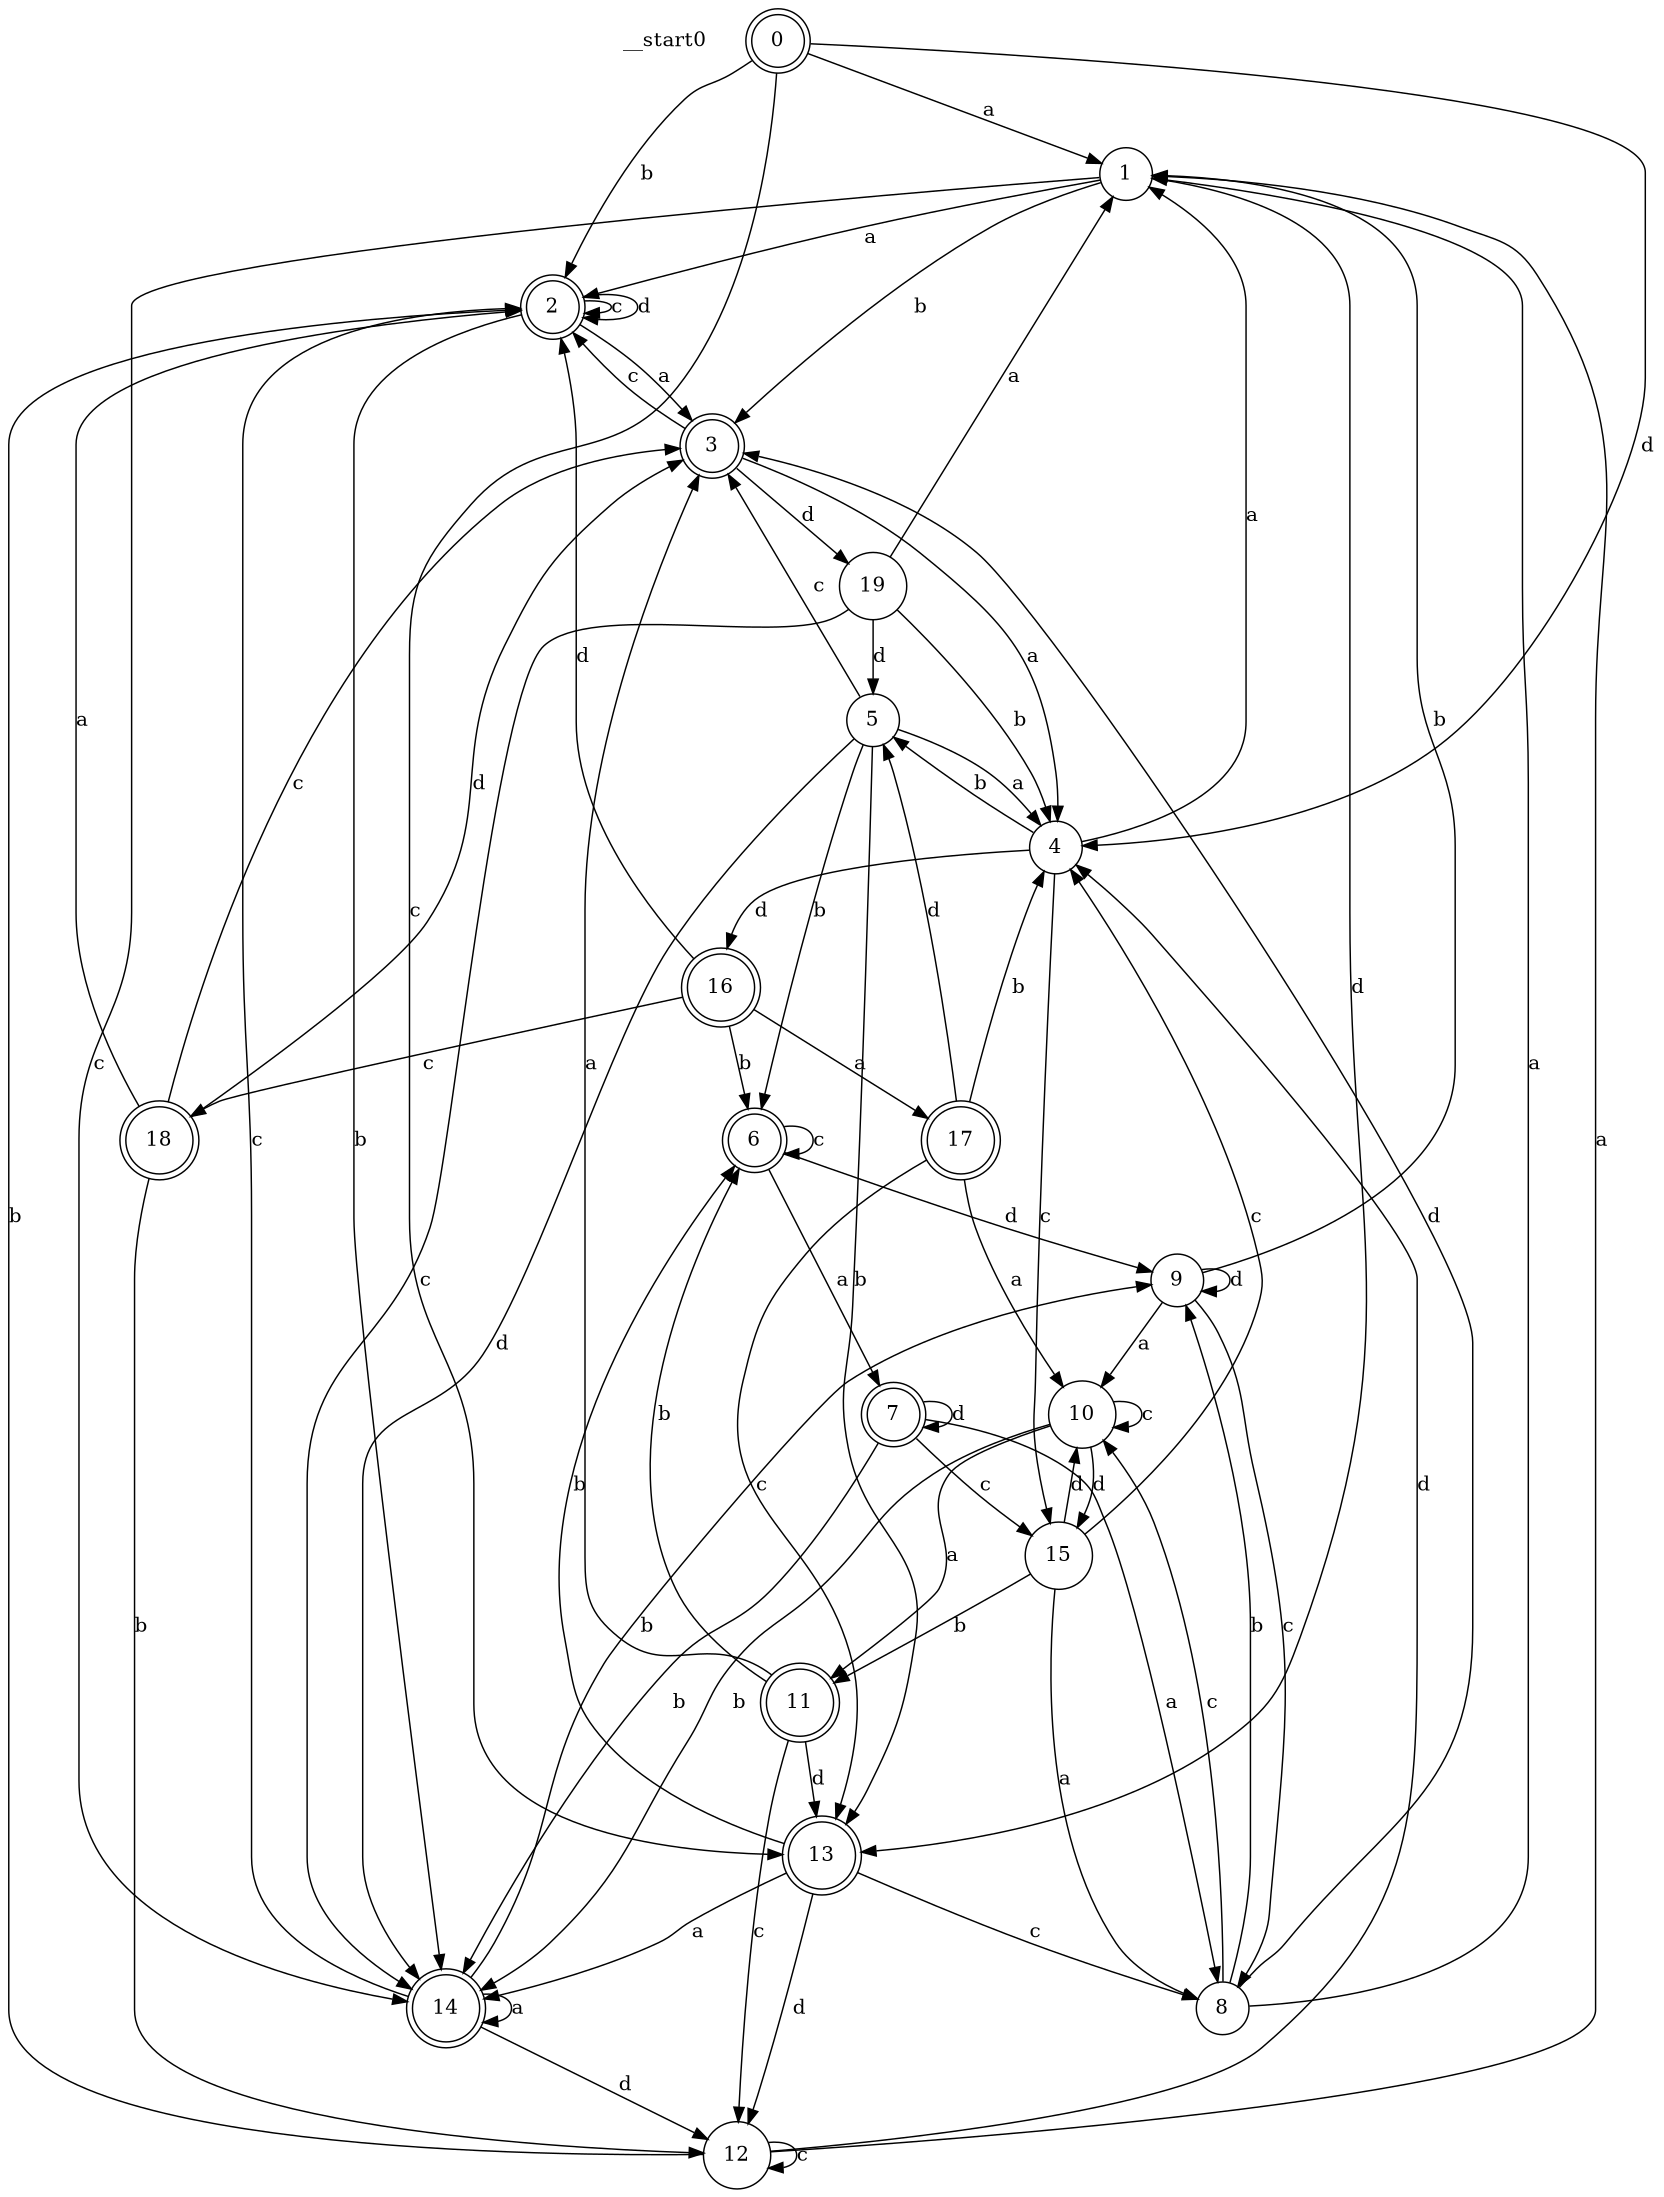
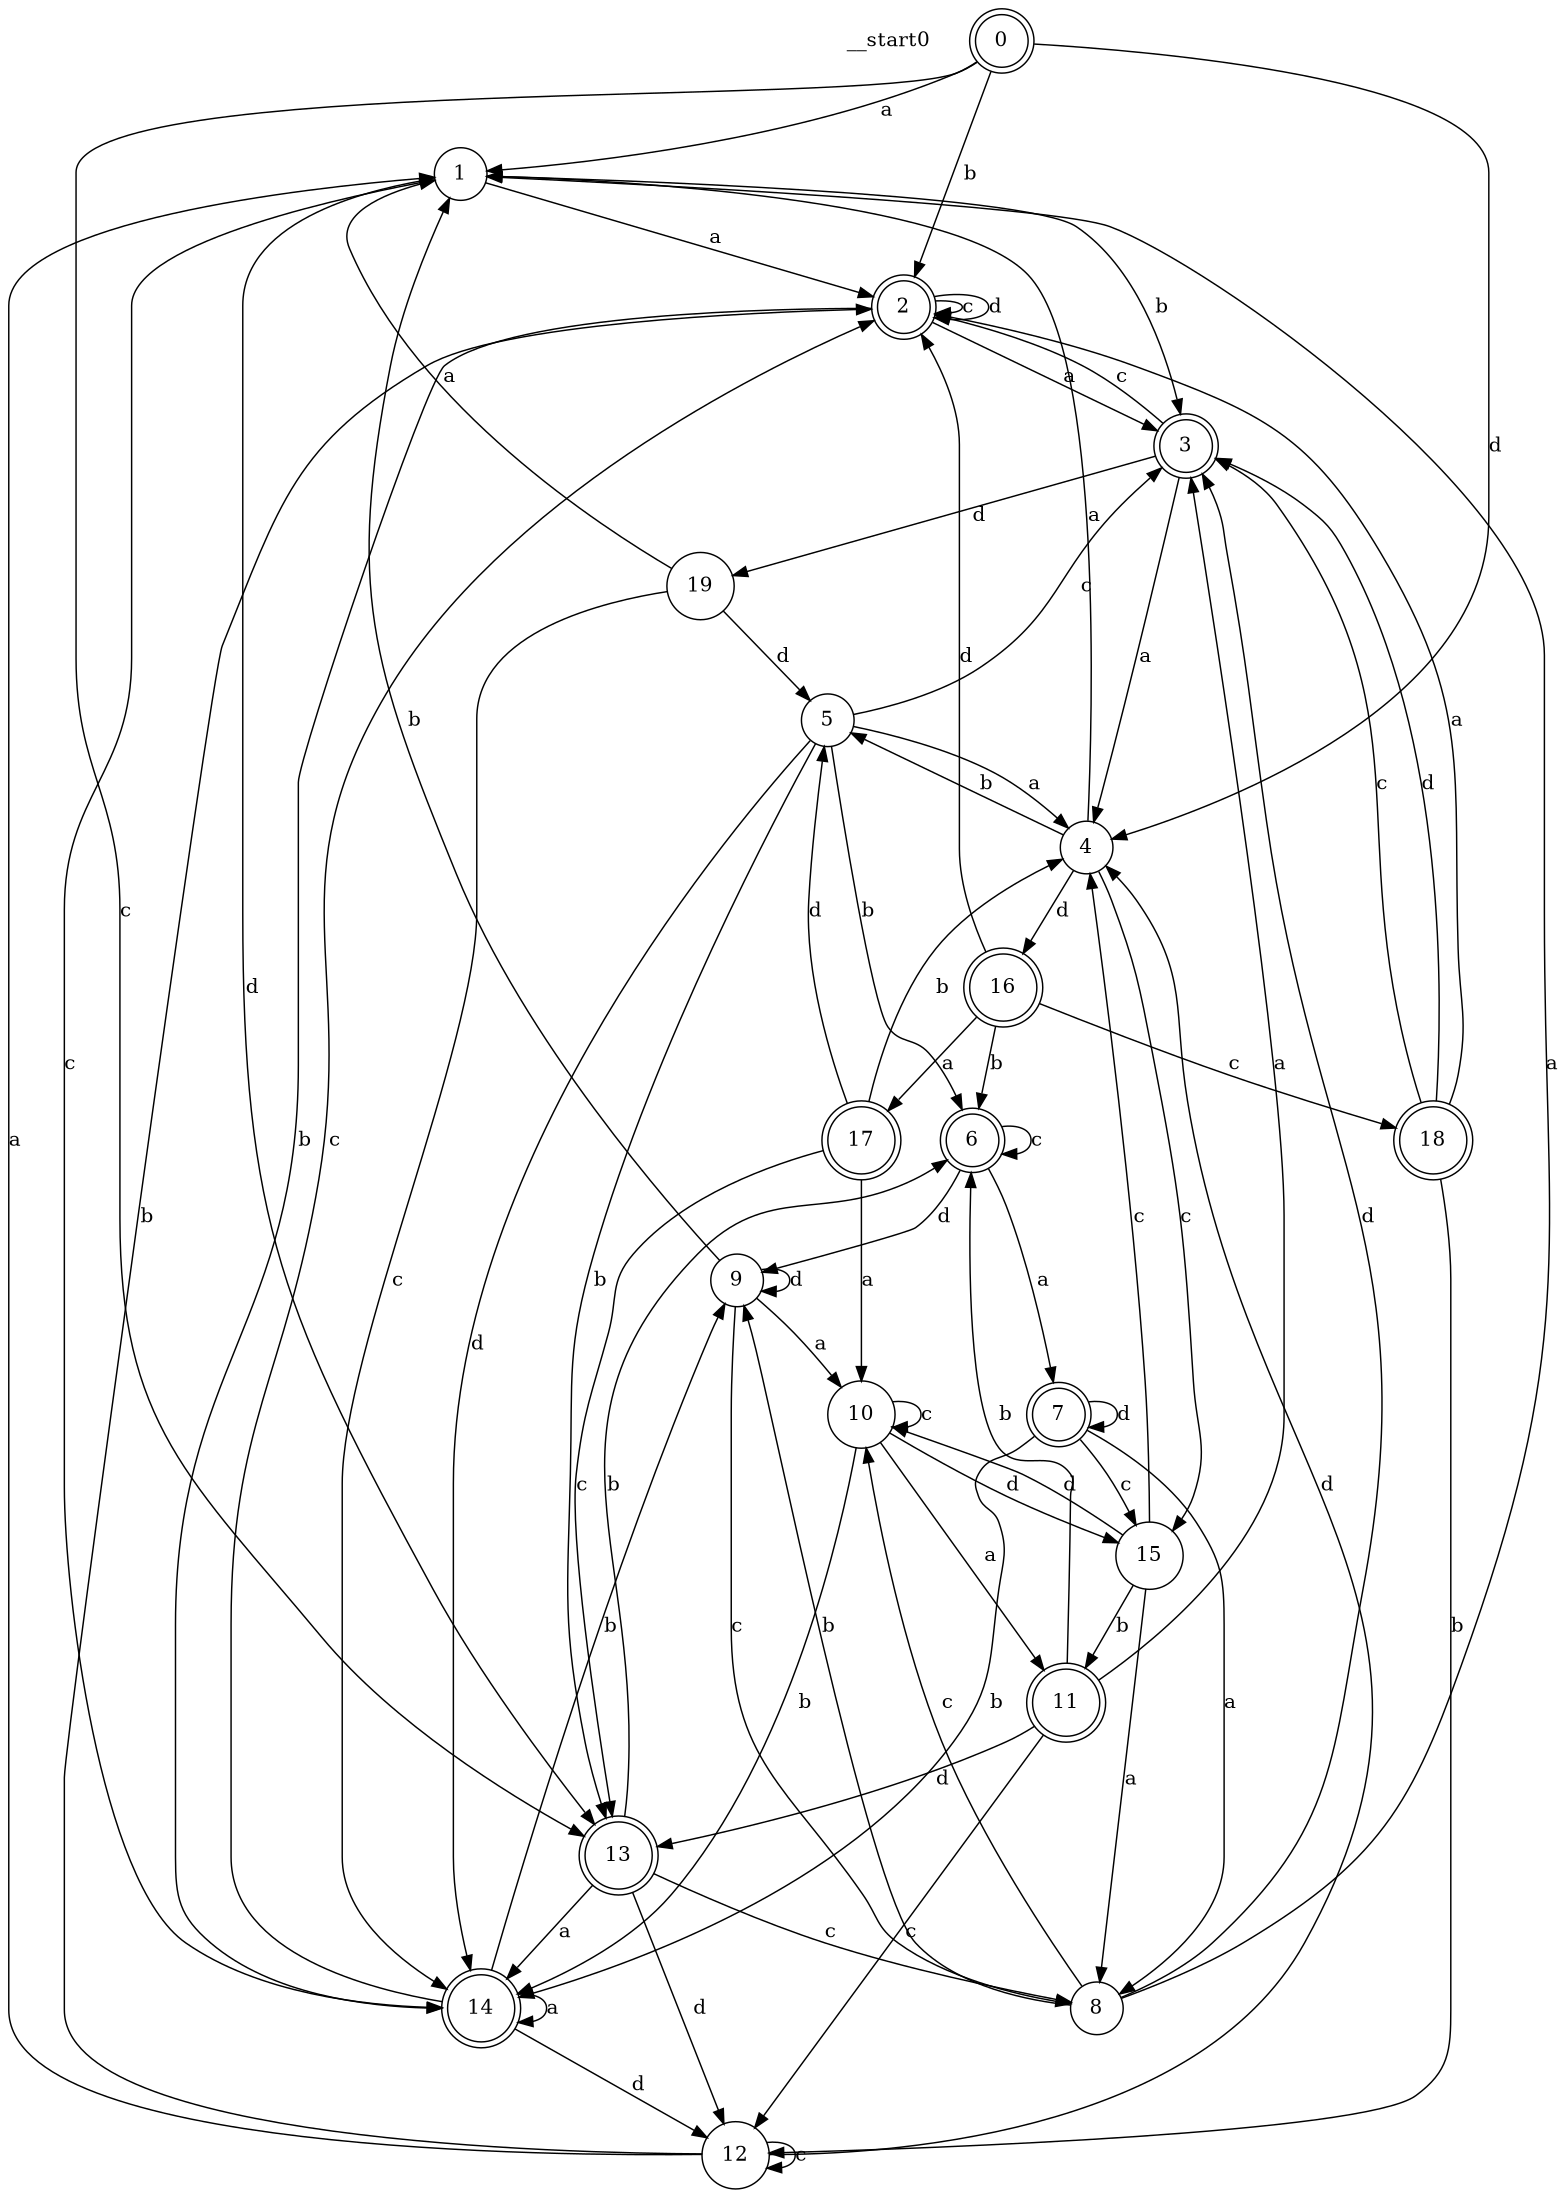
(981, 701) -> none
